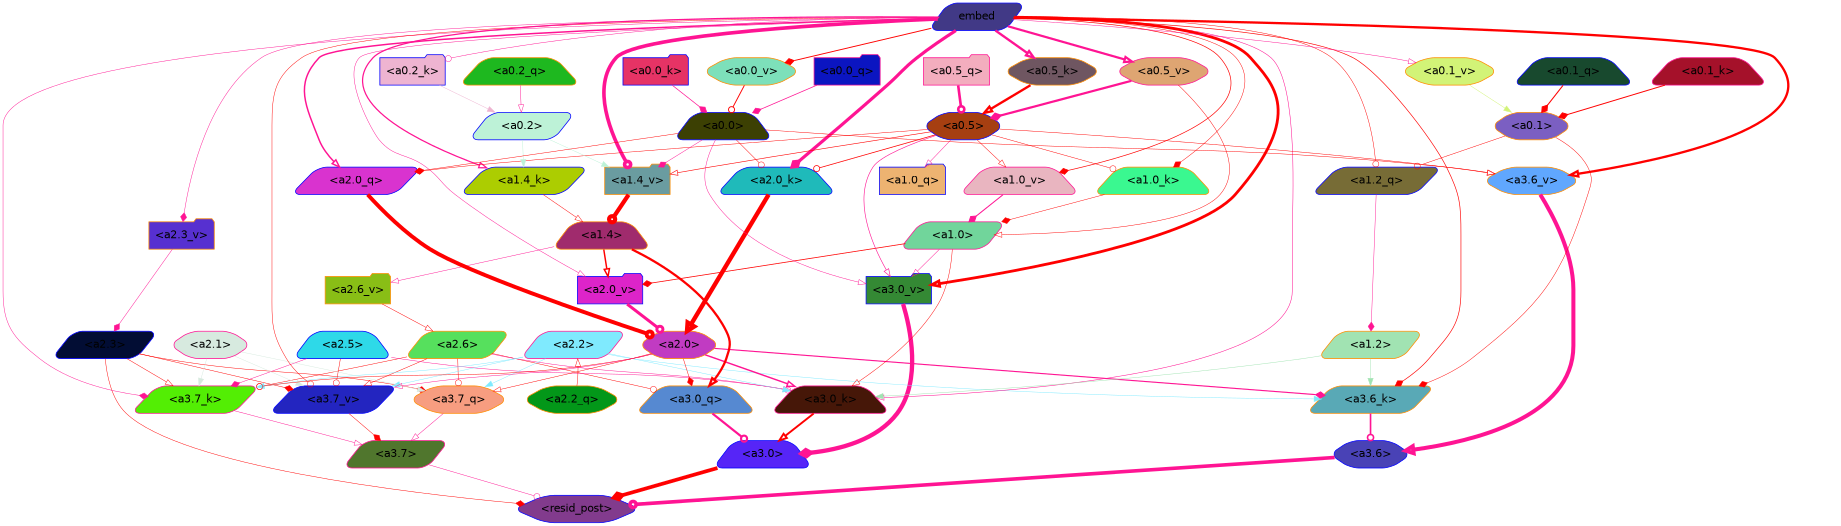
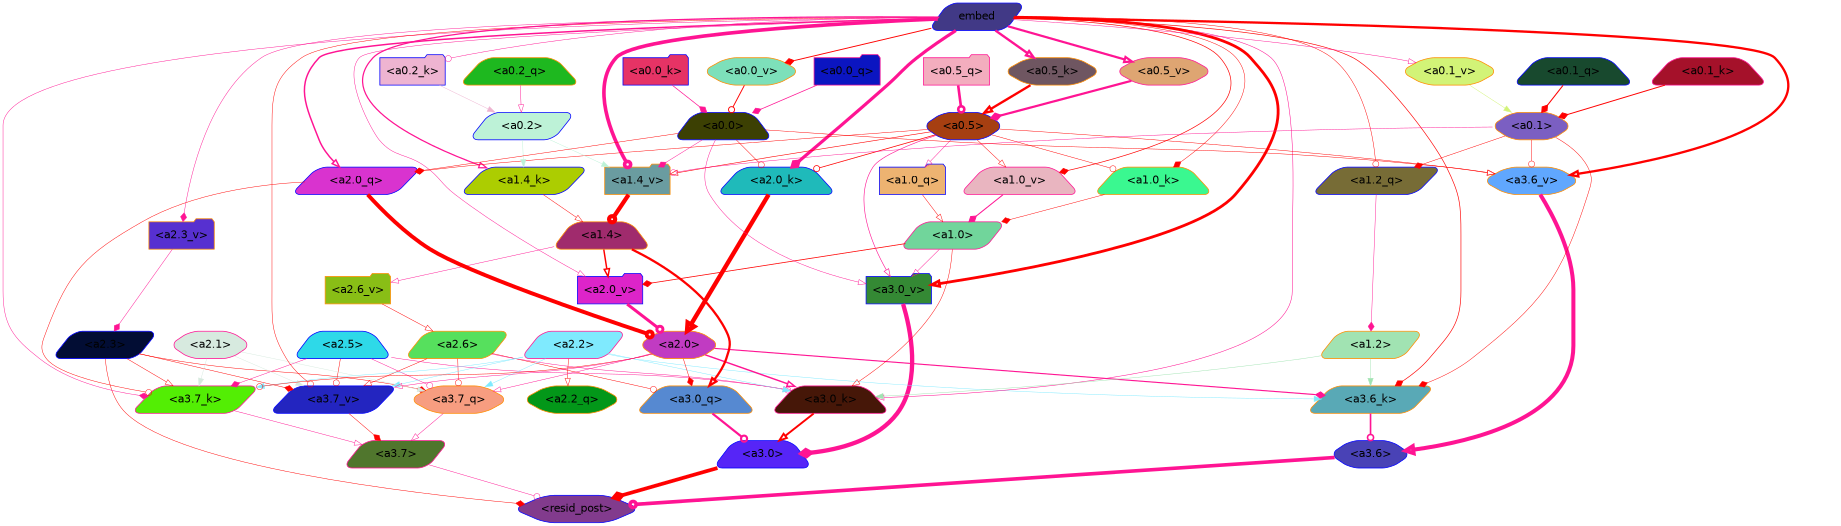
none -> (1063, 139)
(1464, 150) -> (1464, 150)
none -> (1532, 150)
(1177, 216) -> (930, 205)
none -> (392, 368)
(349, 369) -> (94, 254)
(553, 377) -> (553, 377)
(578, 378) -> (568, 369)
